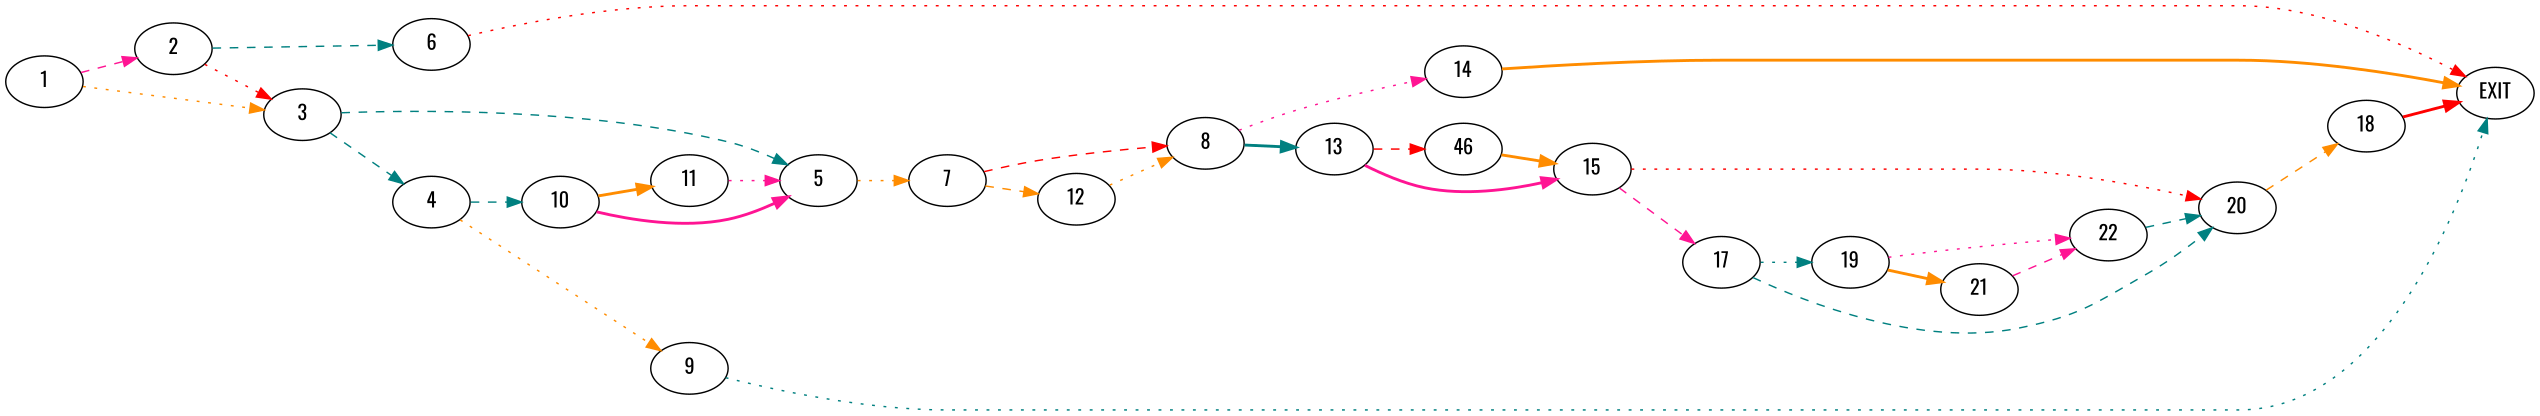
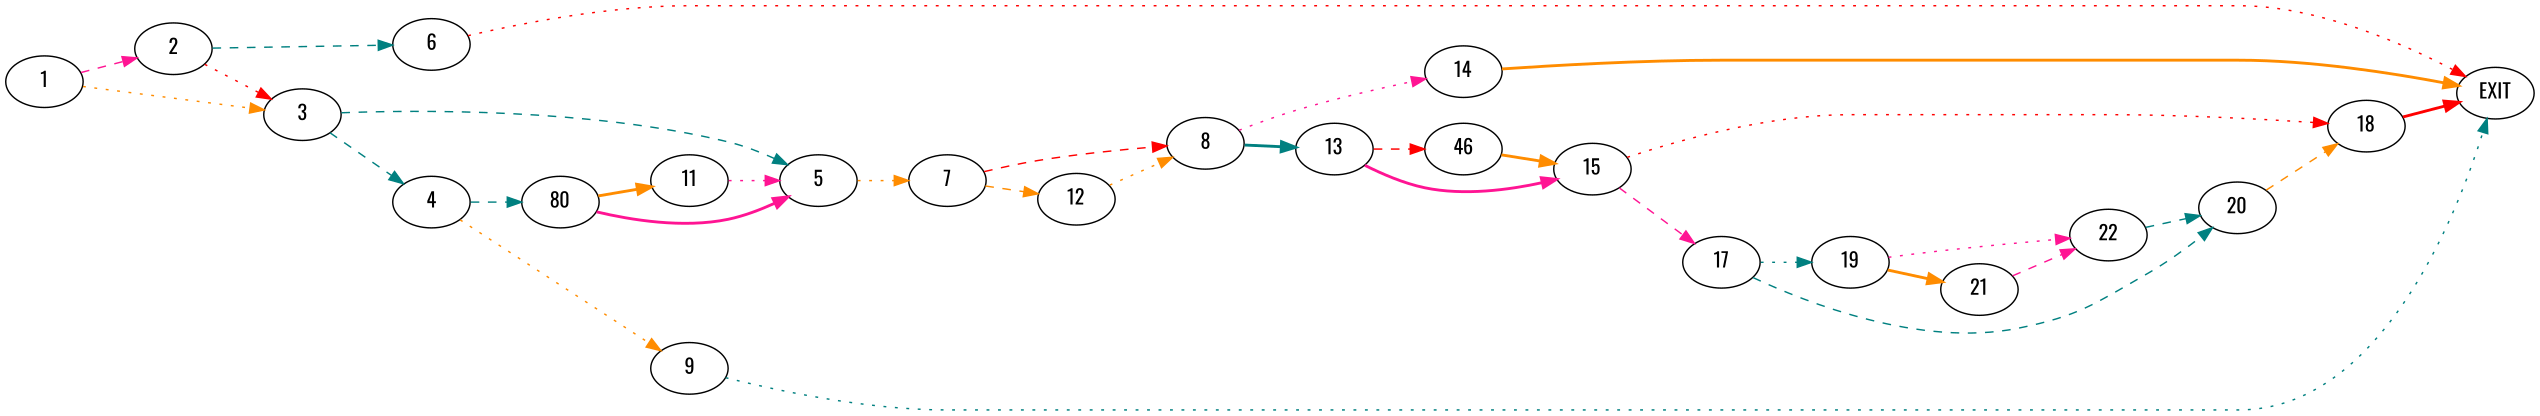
(1910, 169) -> (1968, 115)
(560, 202) -> (560, 202)
